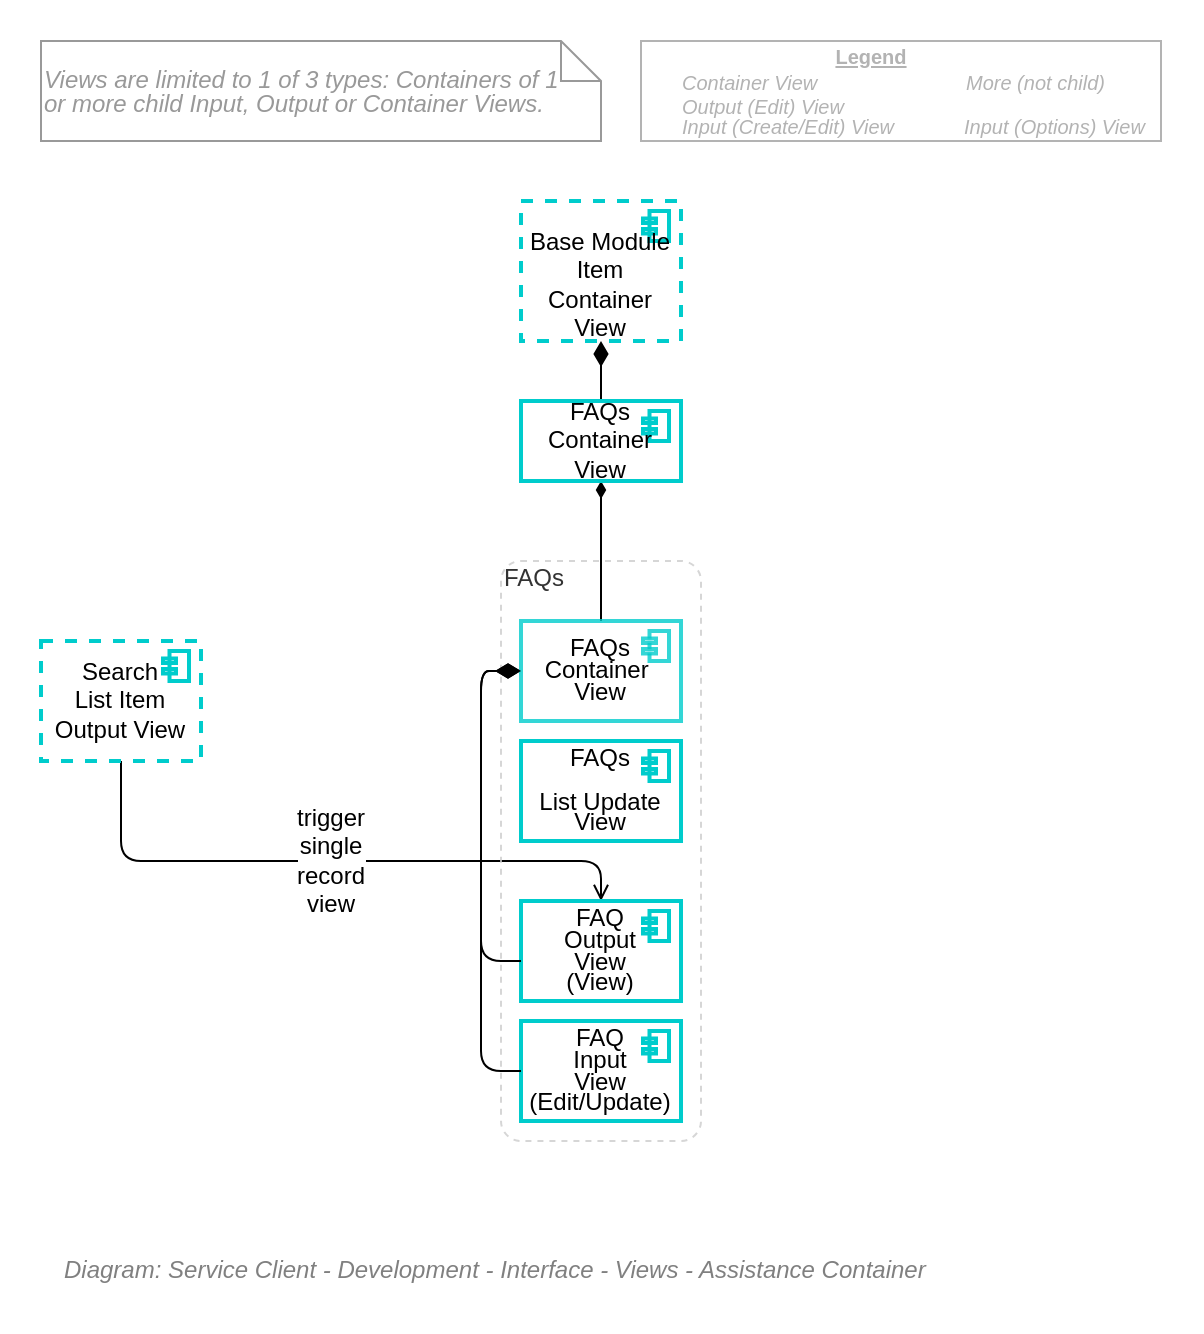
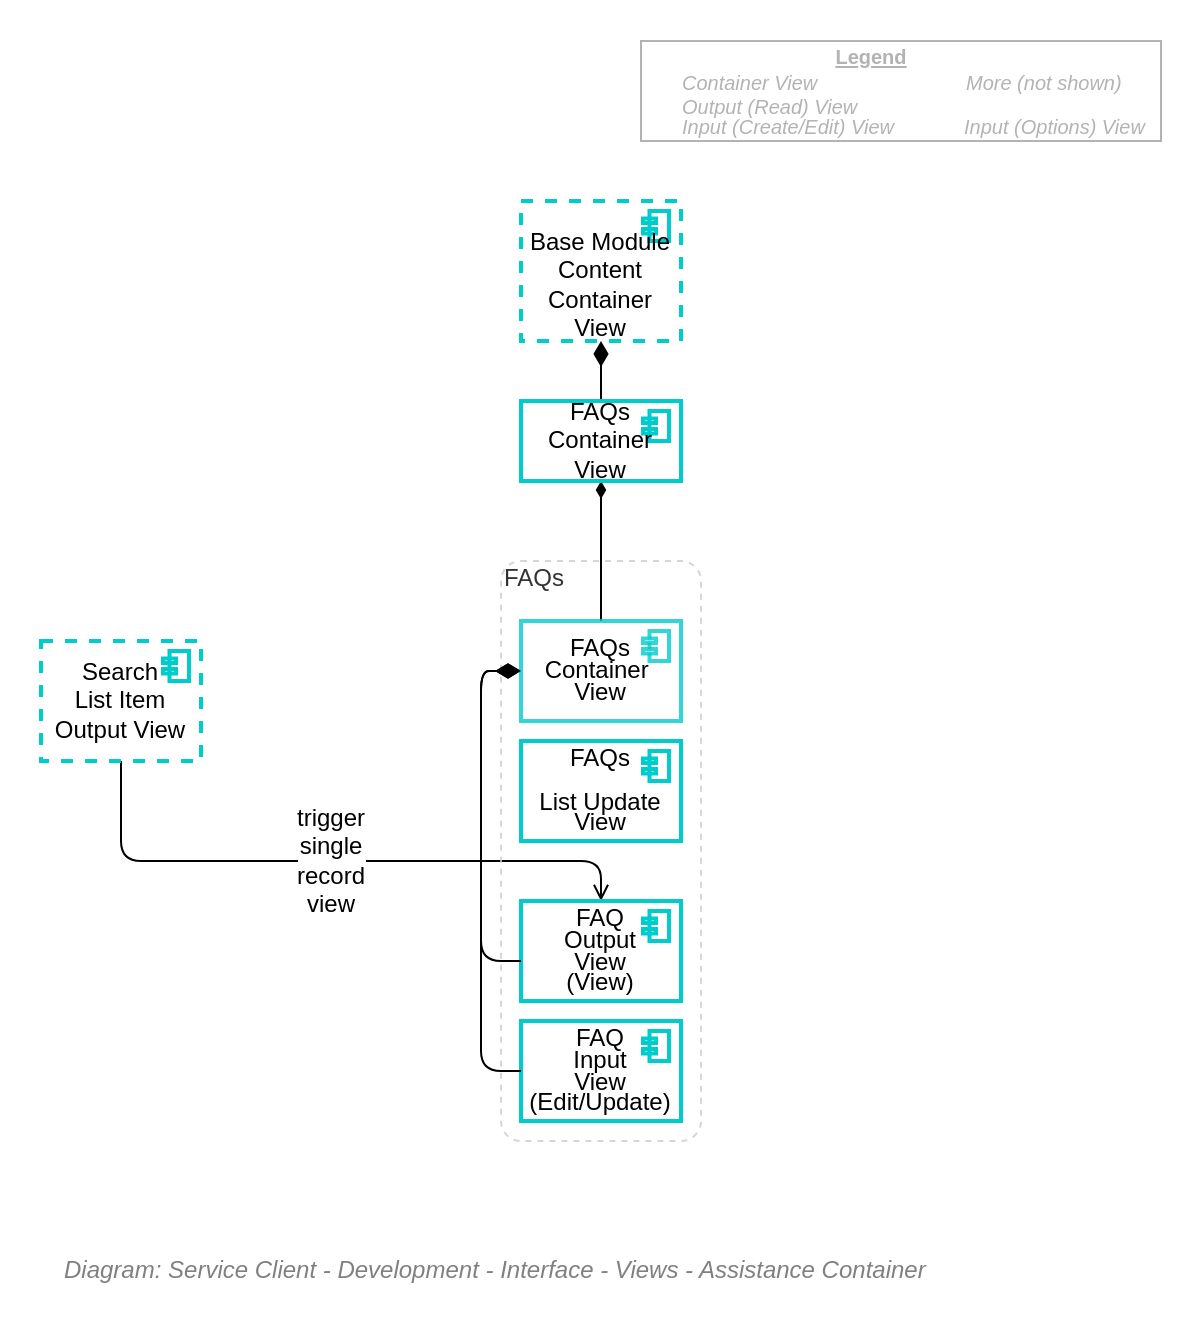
(1046, 83) -> (1051, 83)
(321, 91) -> none
(773, 107) -> (776, 107)
(601, 271) -> (601, 271)
